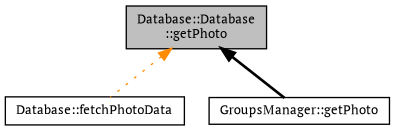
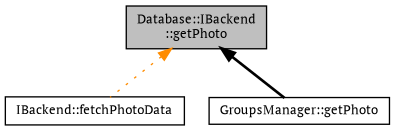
(196, 27) -> (196, 27)
(95, 111) -> (95, 111)
